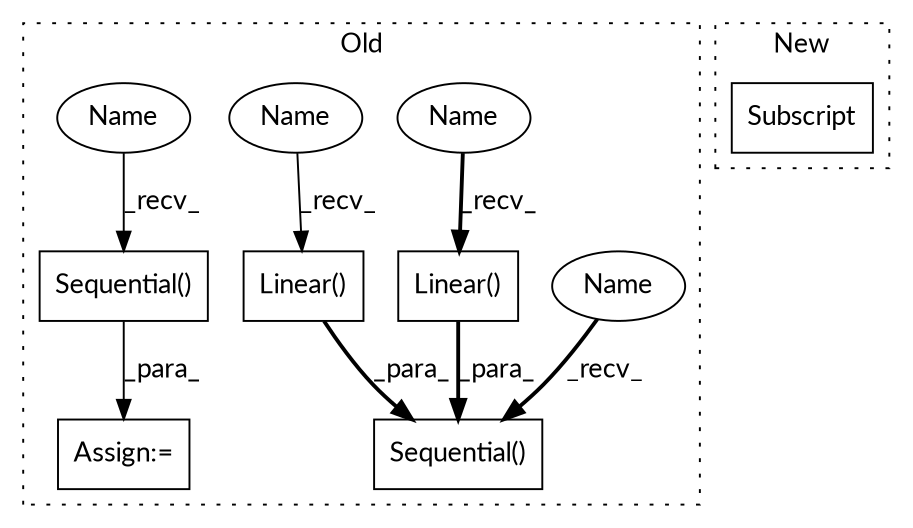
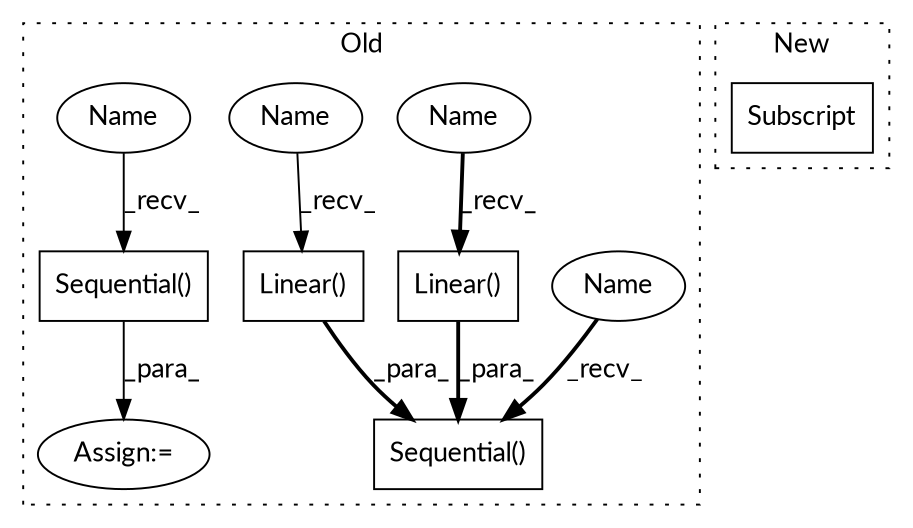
(124, 454) -> (124, 454)
